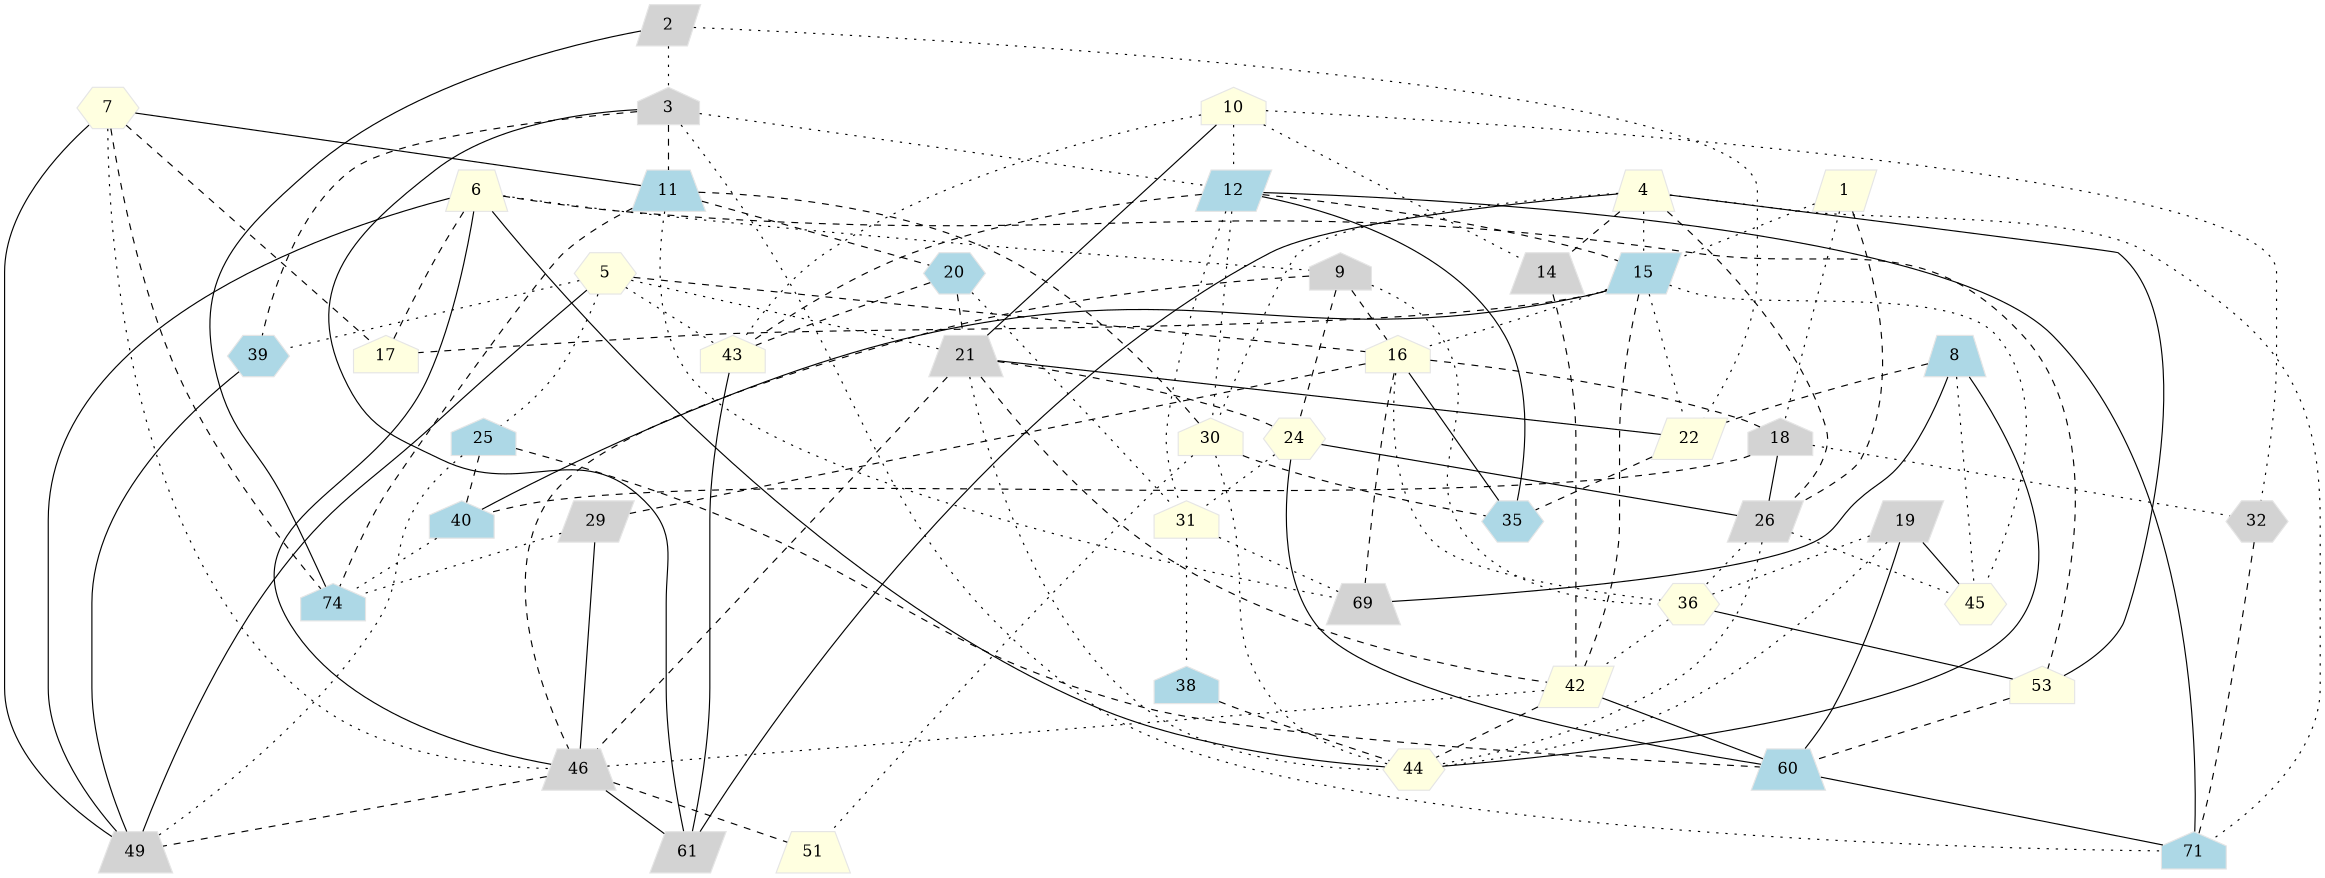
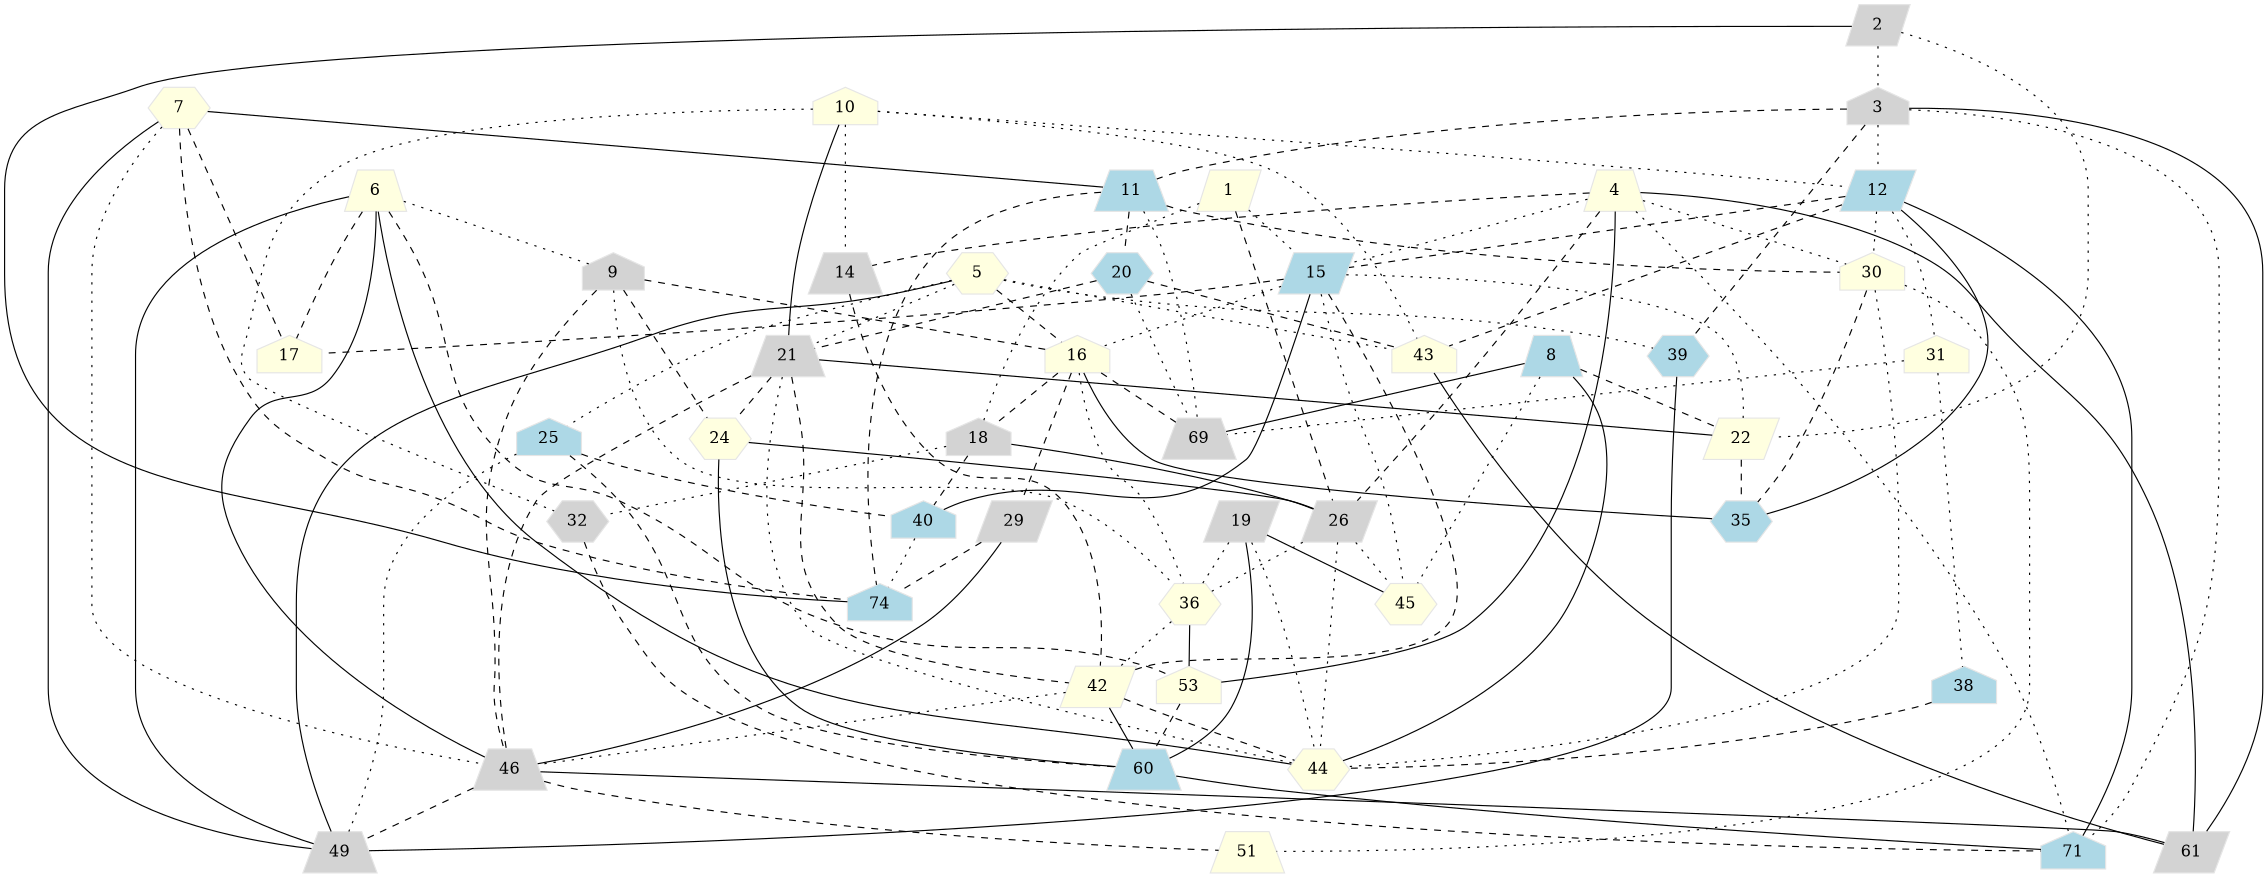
(1073, 399) -> (1160, 356)
(1239, 481) -> none
(460, 564) -> (940, 567)
